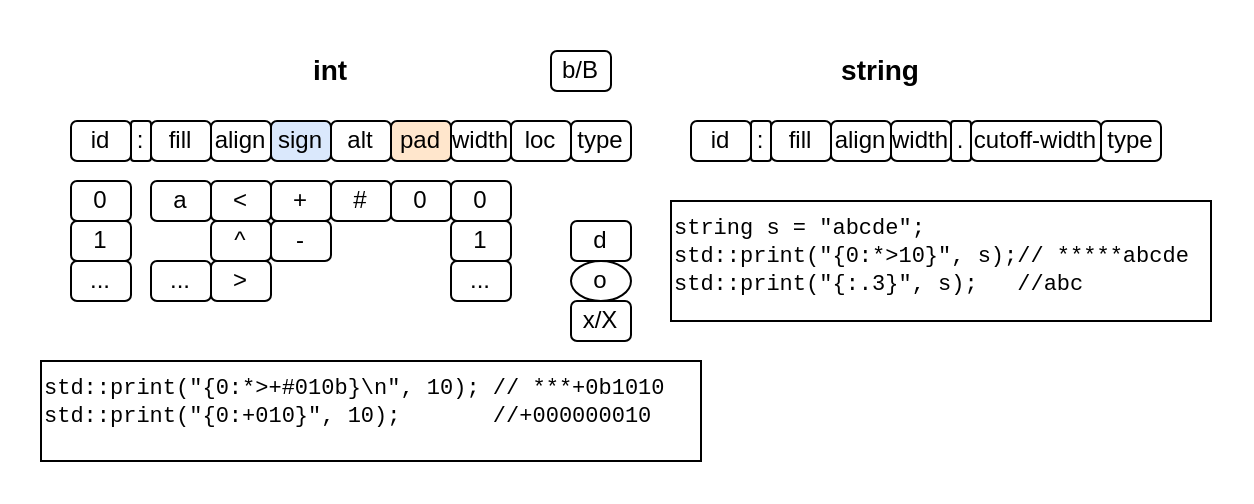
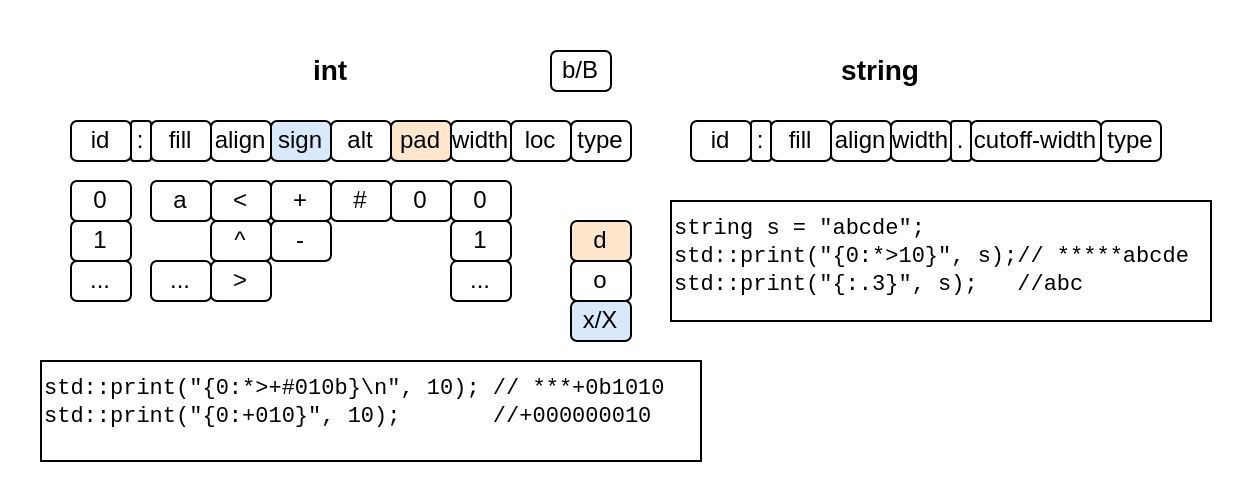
(601, 241) -> (601, 241)
(601, 281) -> (601, 281)
(601, 321) -> (601, 321)
